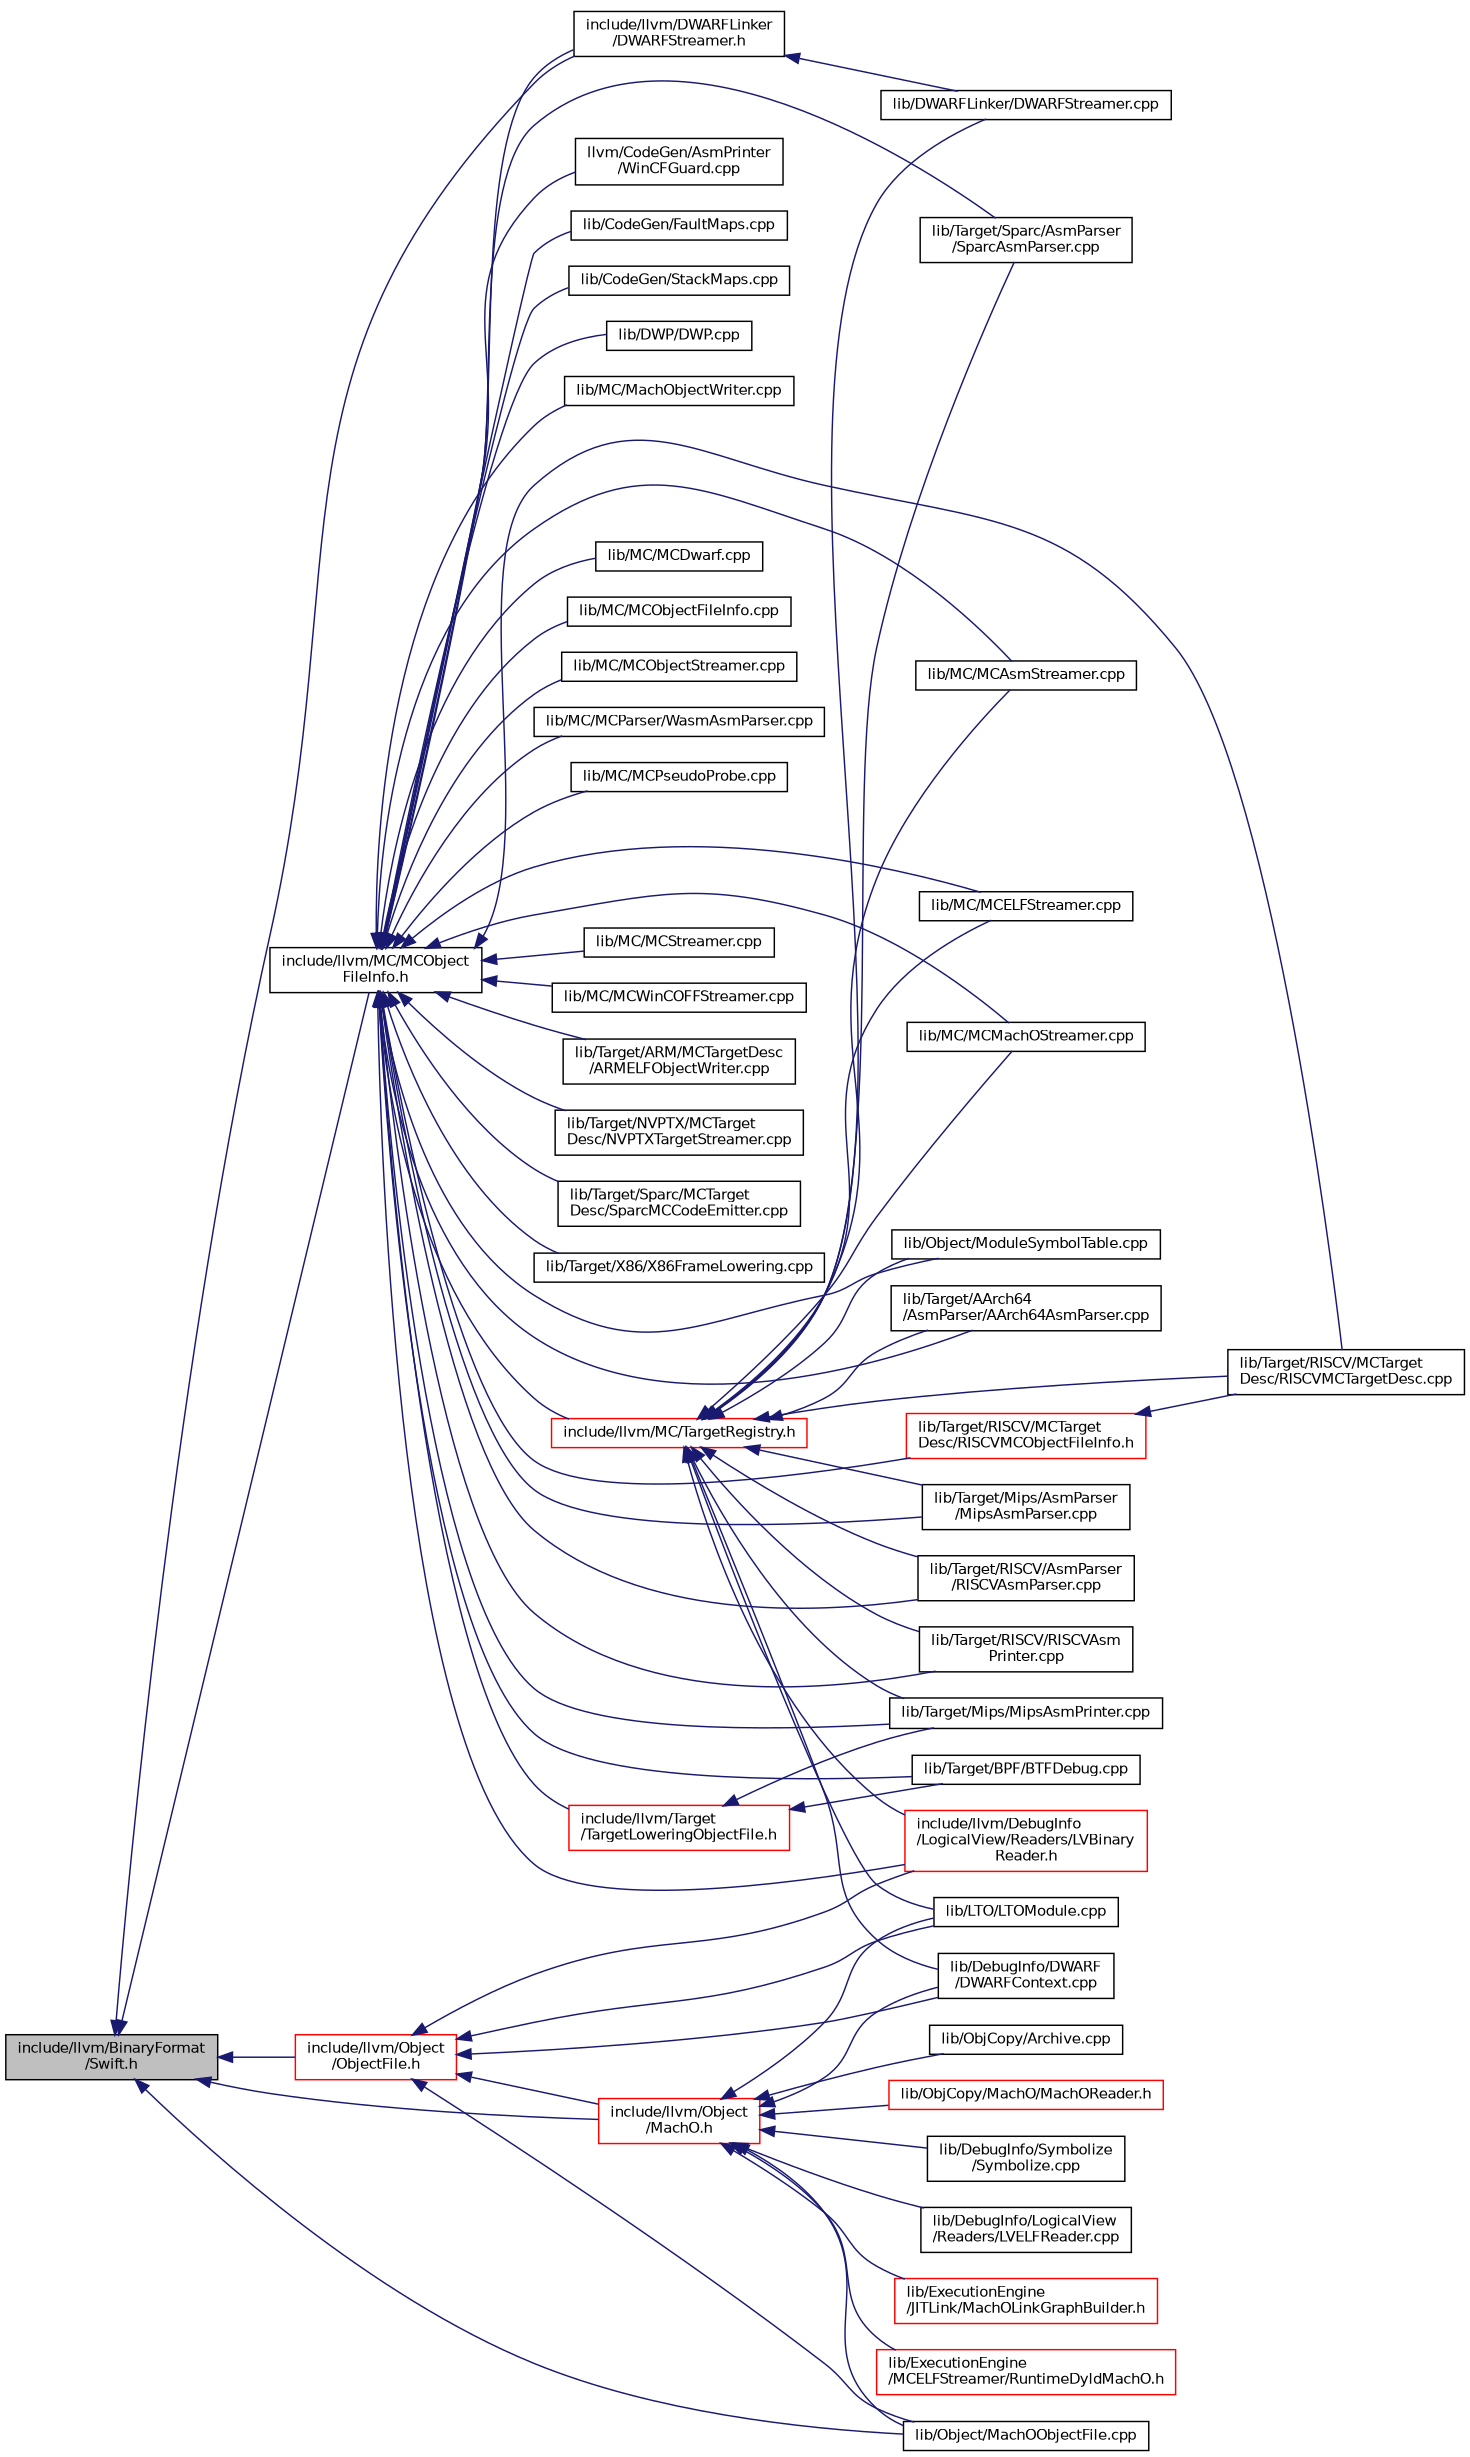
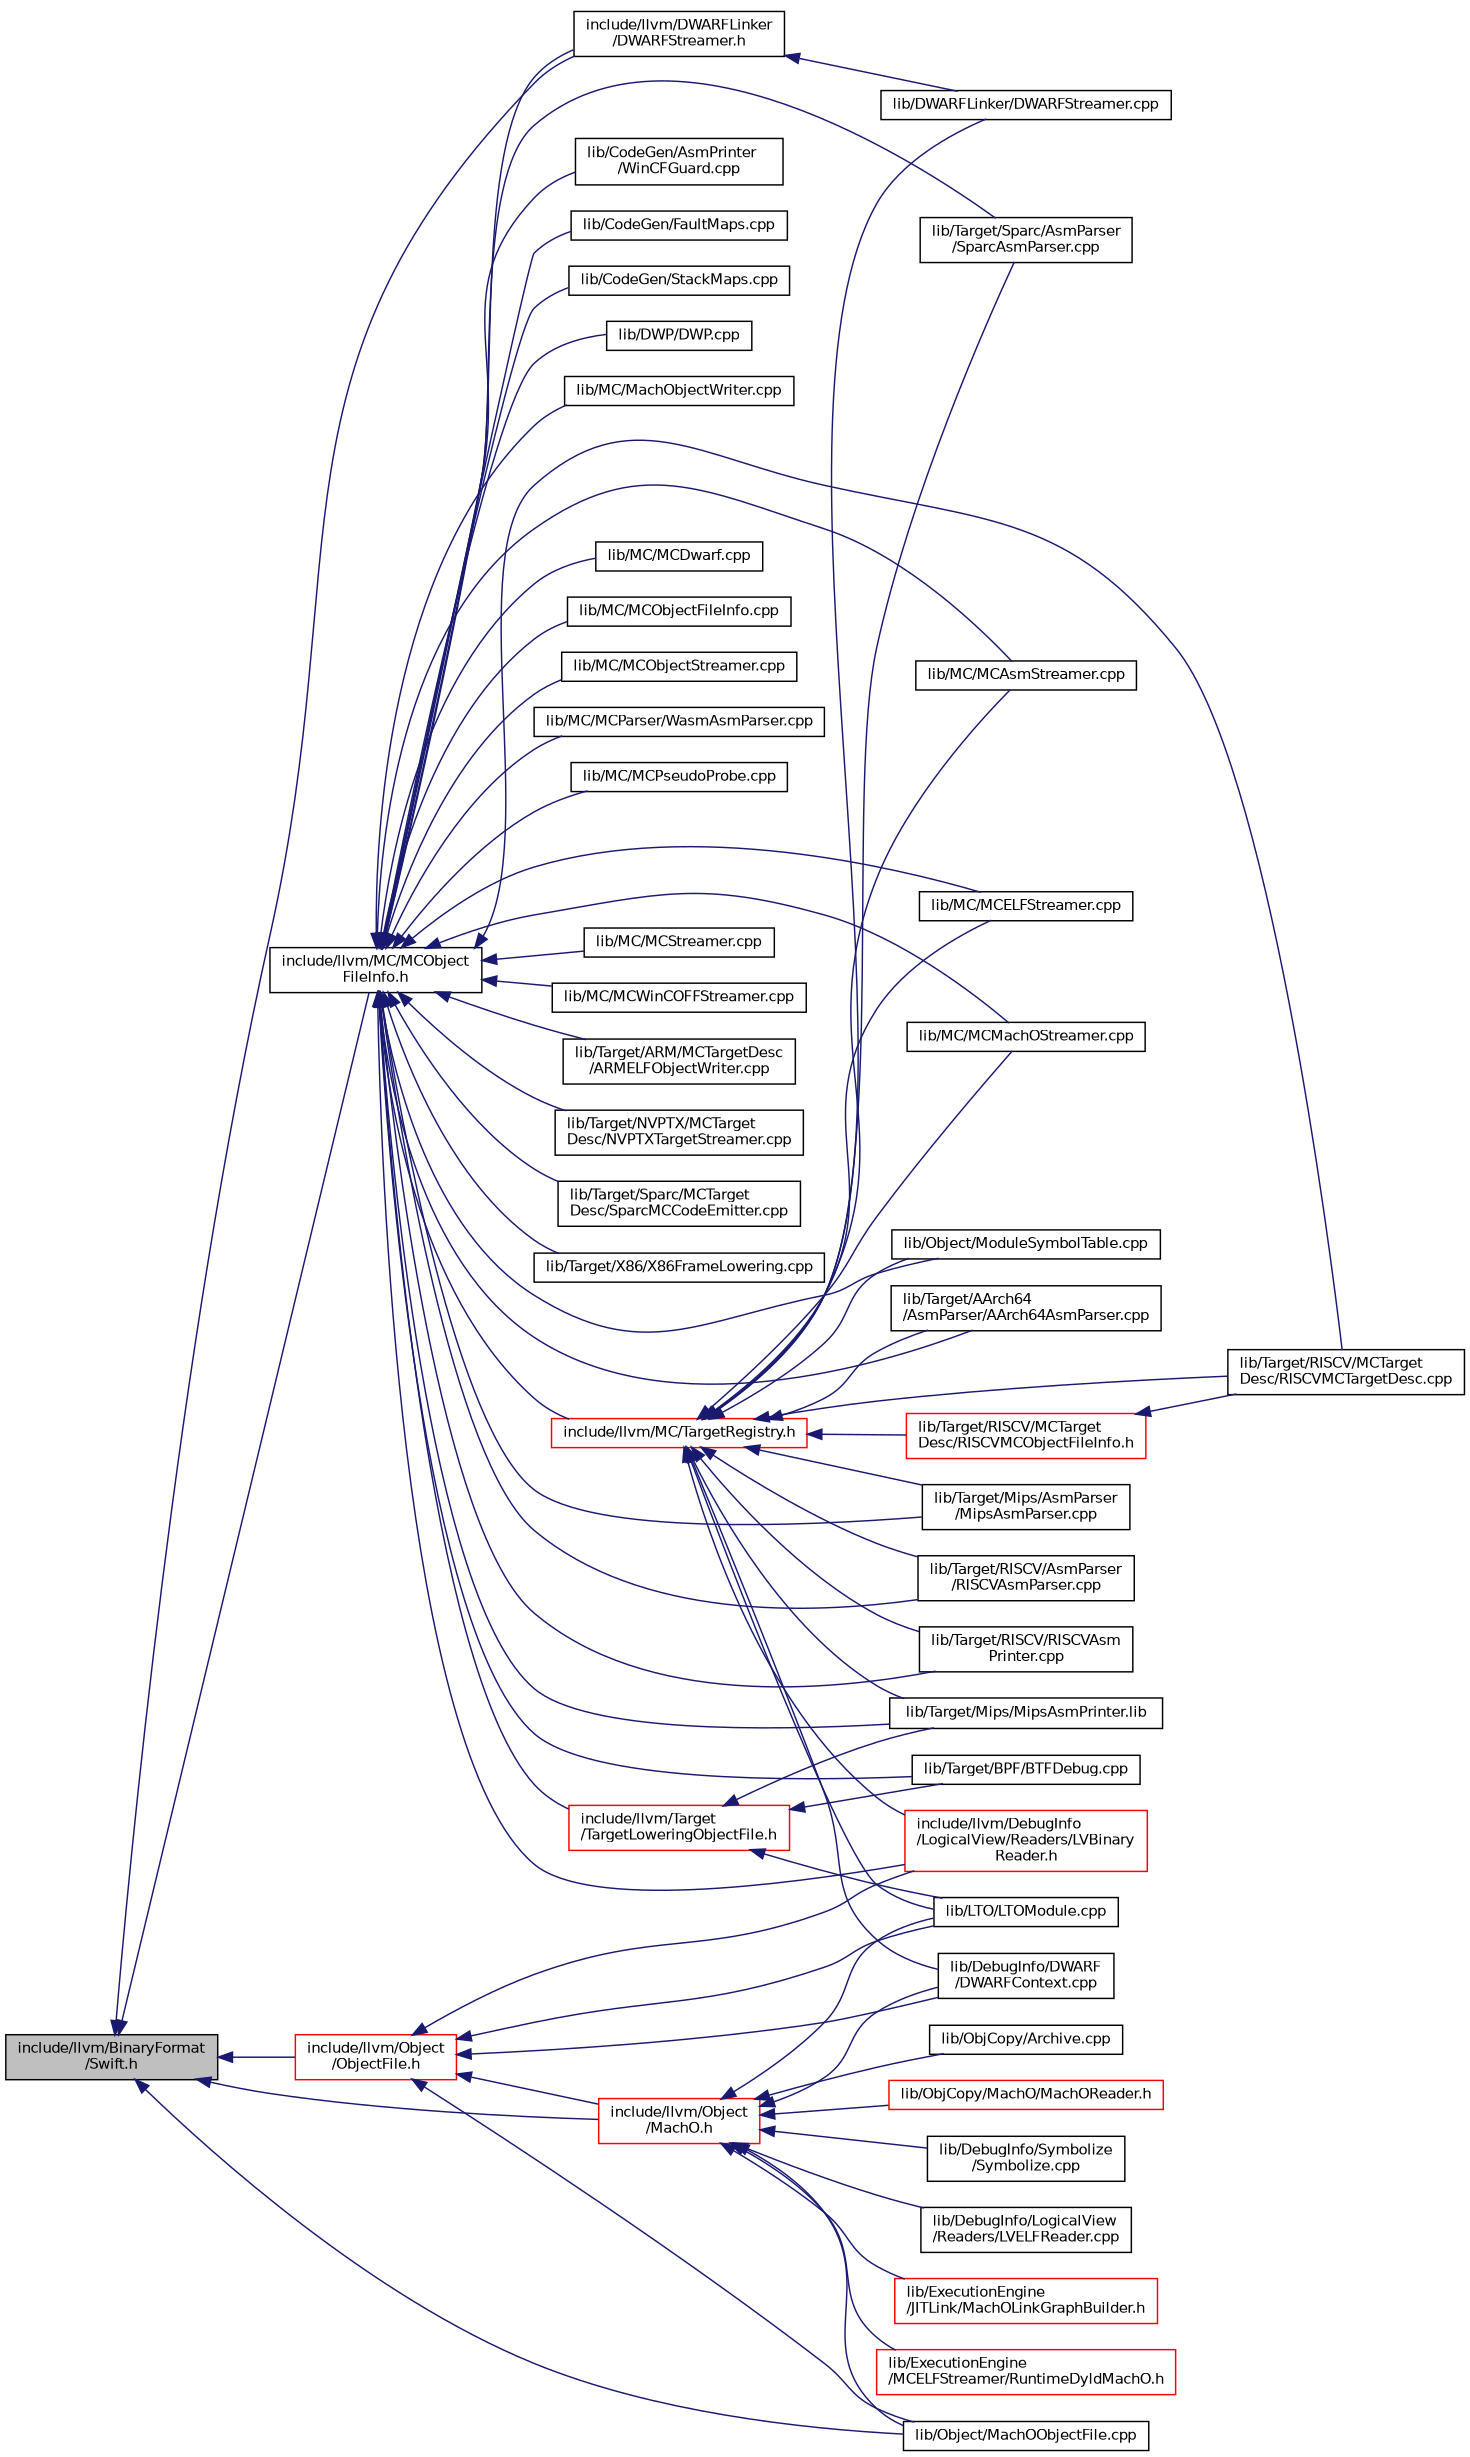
(679, 162) -> (679, 162)
(502, 1421) -> (864, 1435)
(1026, 1713) -> (1026, 1713)
none -> (862, 1881)
